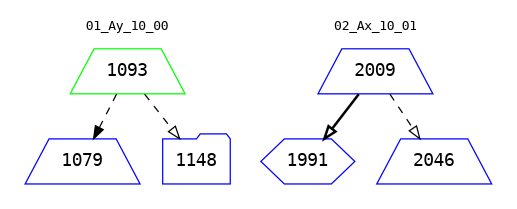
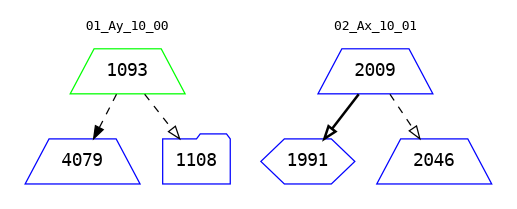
(83, 161) -> (83, 161)
(196, 161) -> (196, 161)
